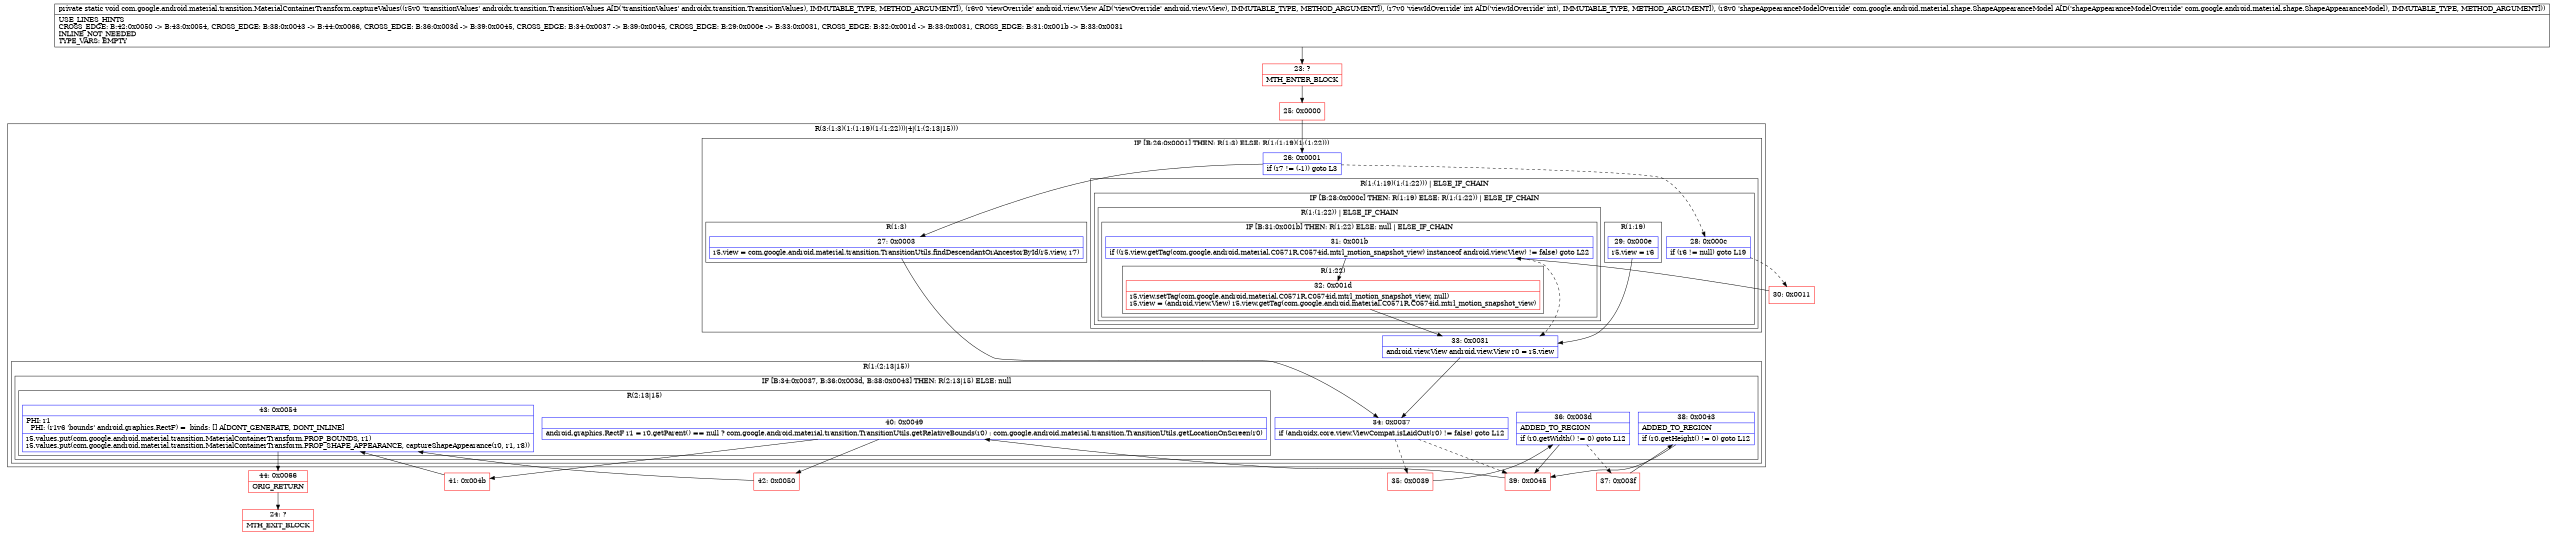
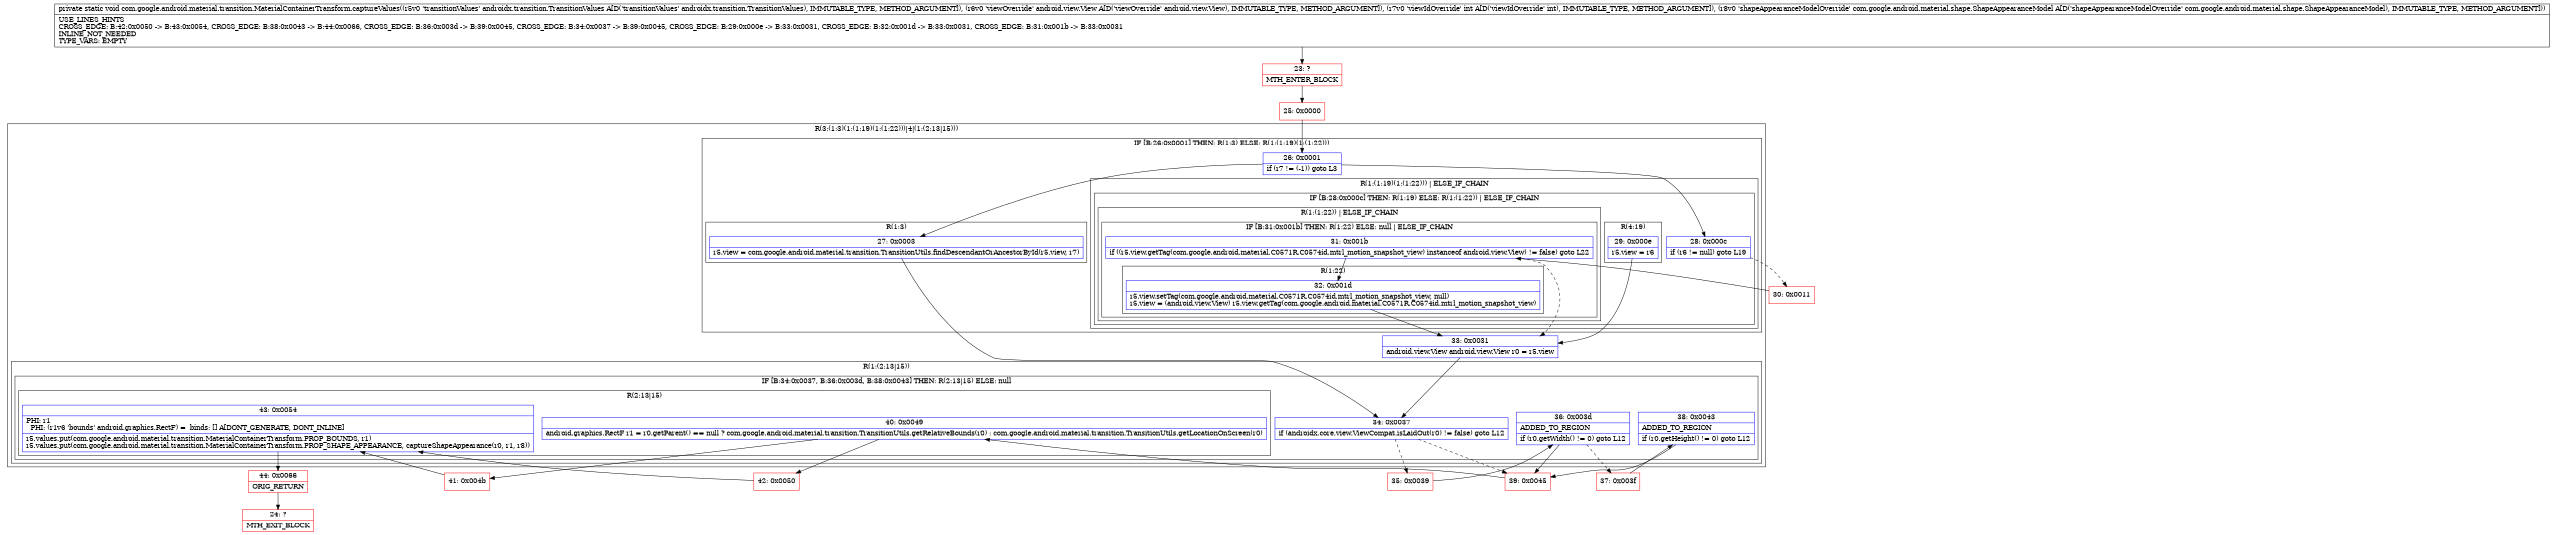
(1537, 170) -> (1537, 170)
(1633, 227) -> (1633, 227)
(1333, 295) -> (1333, 295)
